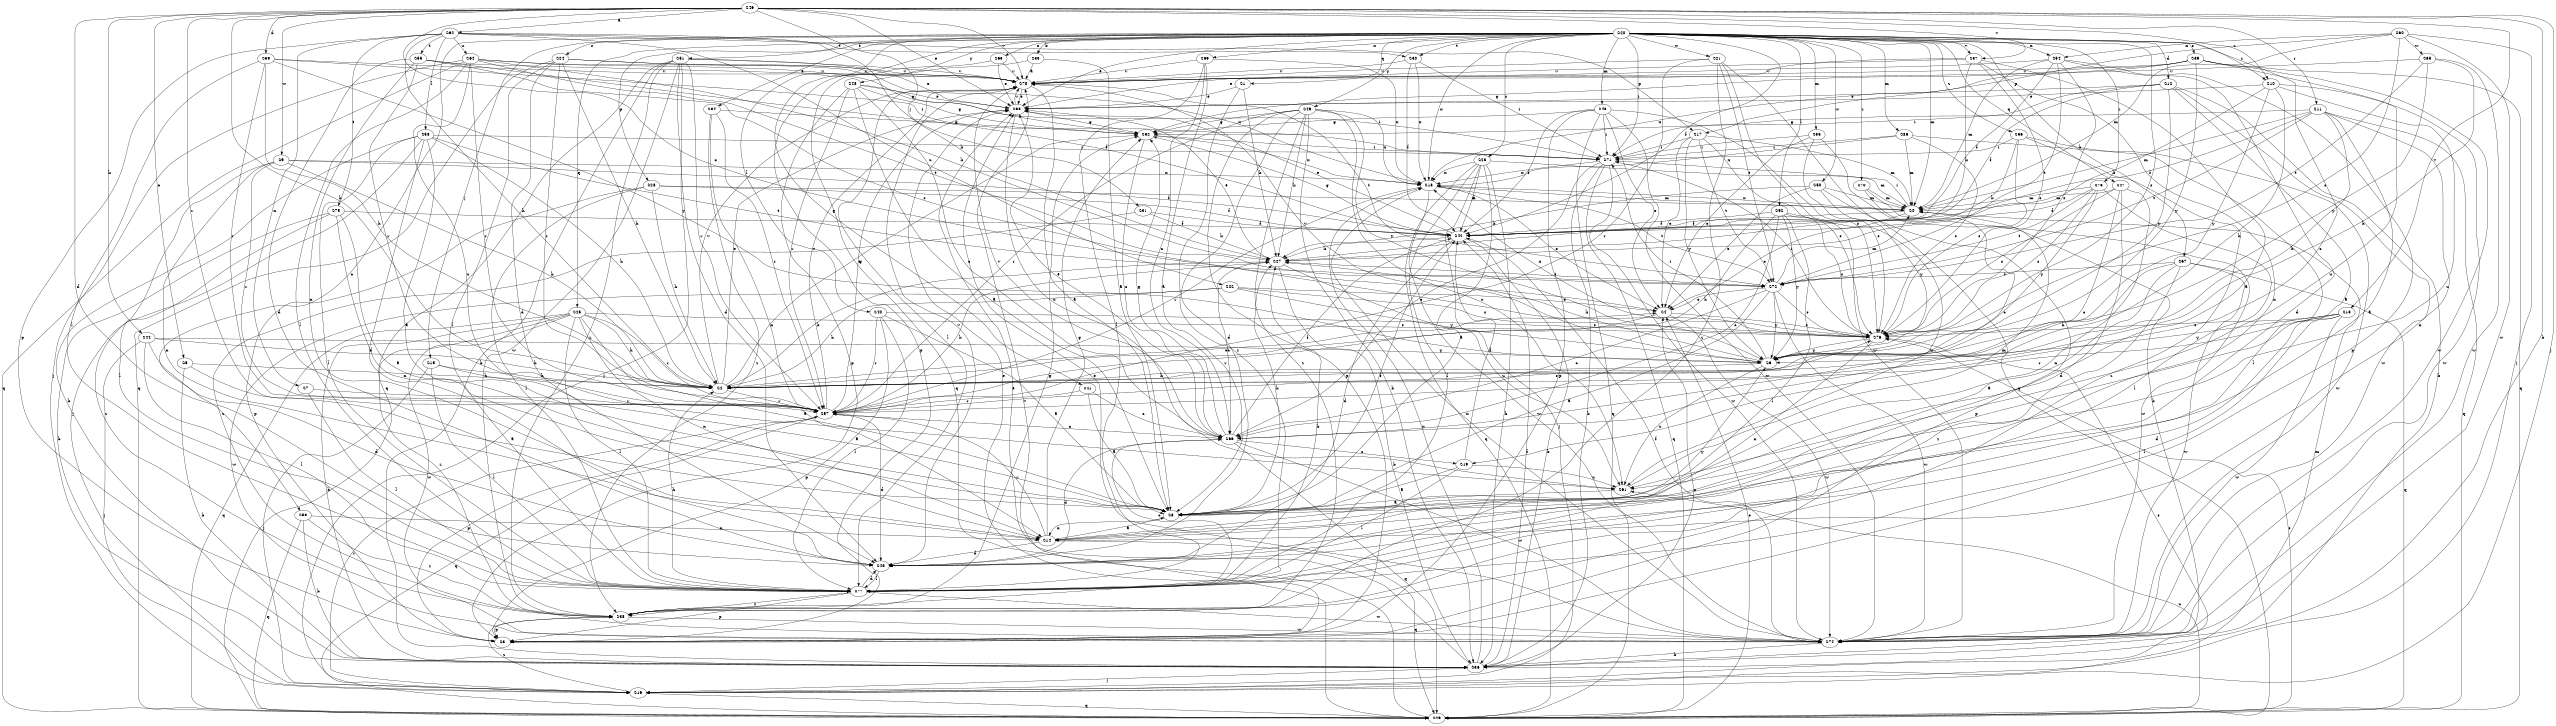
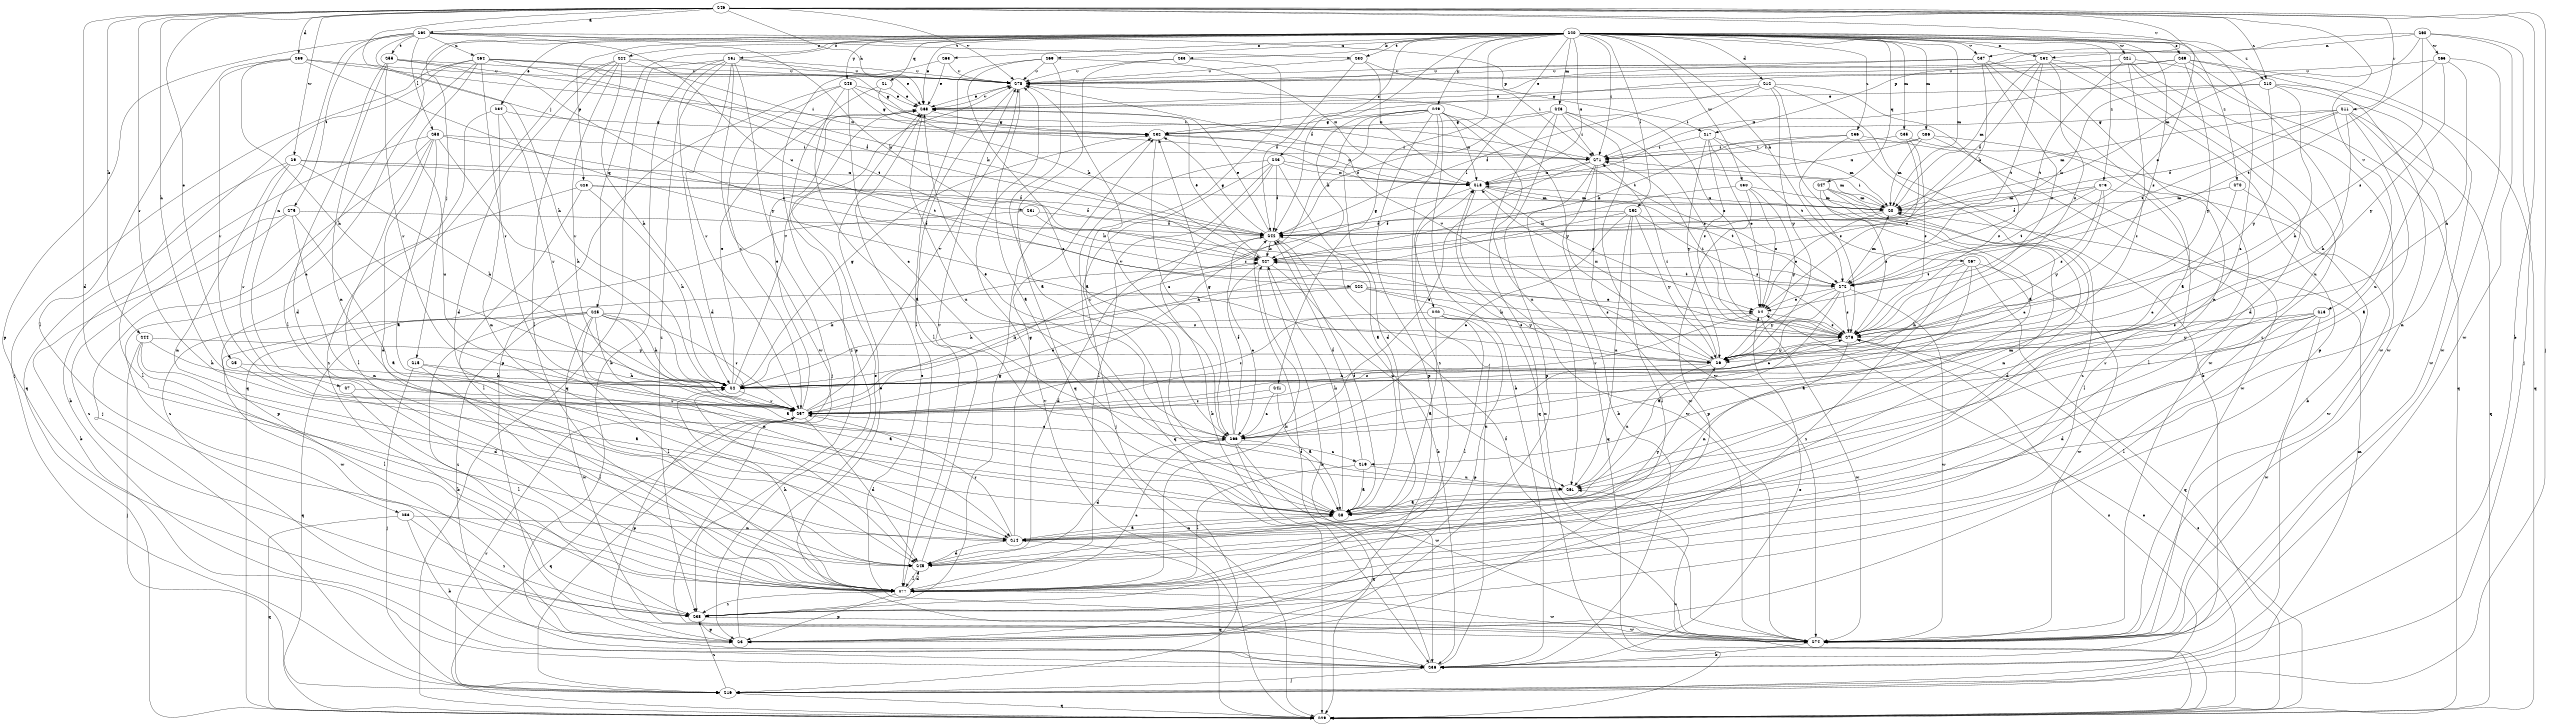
(936, 59) -> (862, 59)
(1031, 71) -> (1077, 71)
(729, 664) -> none
